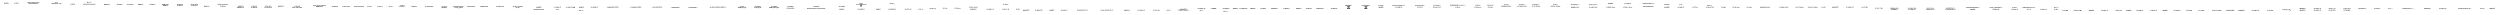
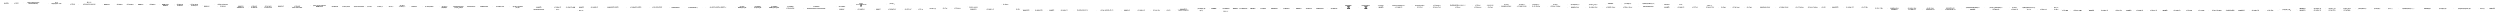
(1006, 9) -> none
